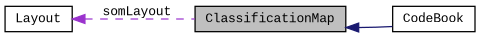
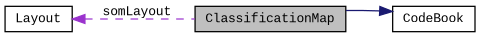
(376, 27) -> (363, 11)
